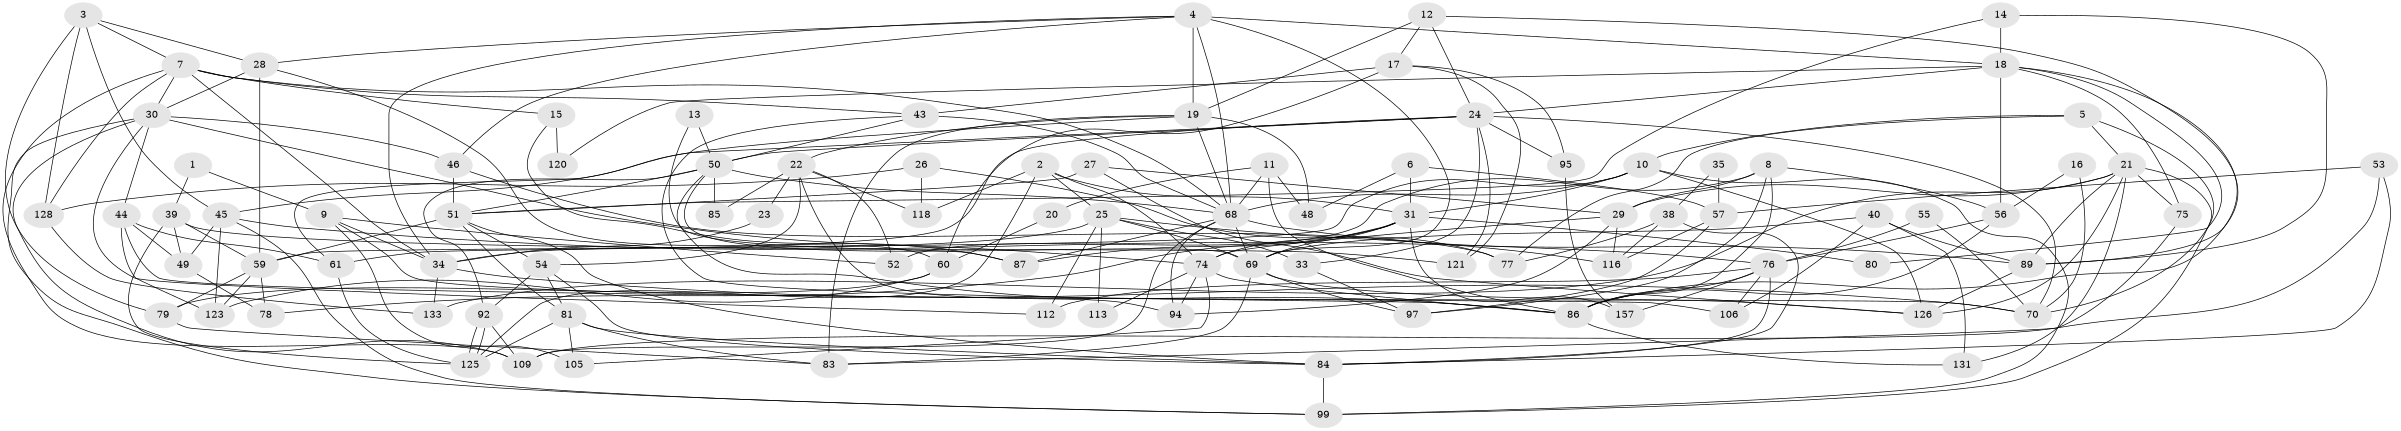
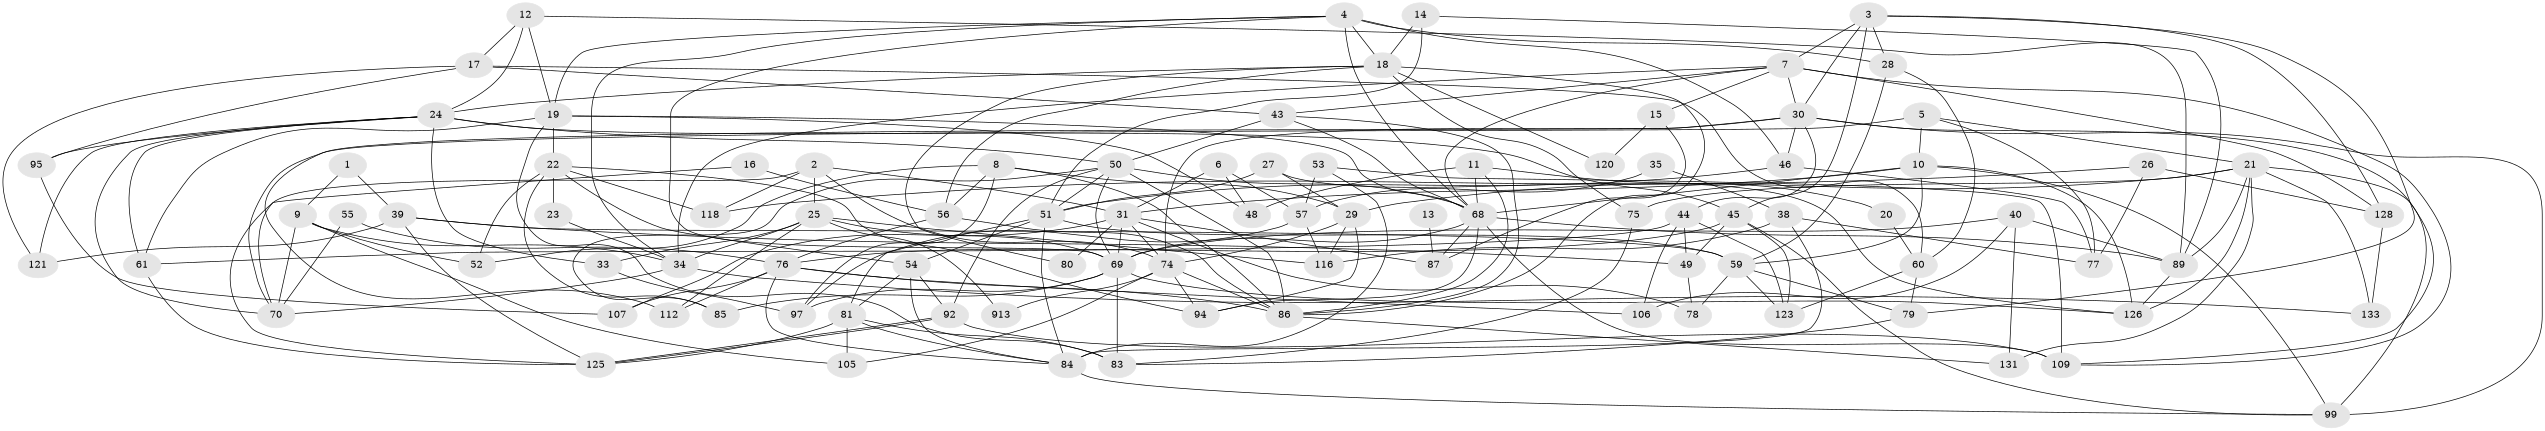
(204, 91) -> (1832, 64)
(704, 139) -> none
none -> (921, 296)
(1098, 315) -> (1001, 315)
(1625, 315) -> (617, 315)
